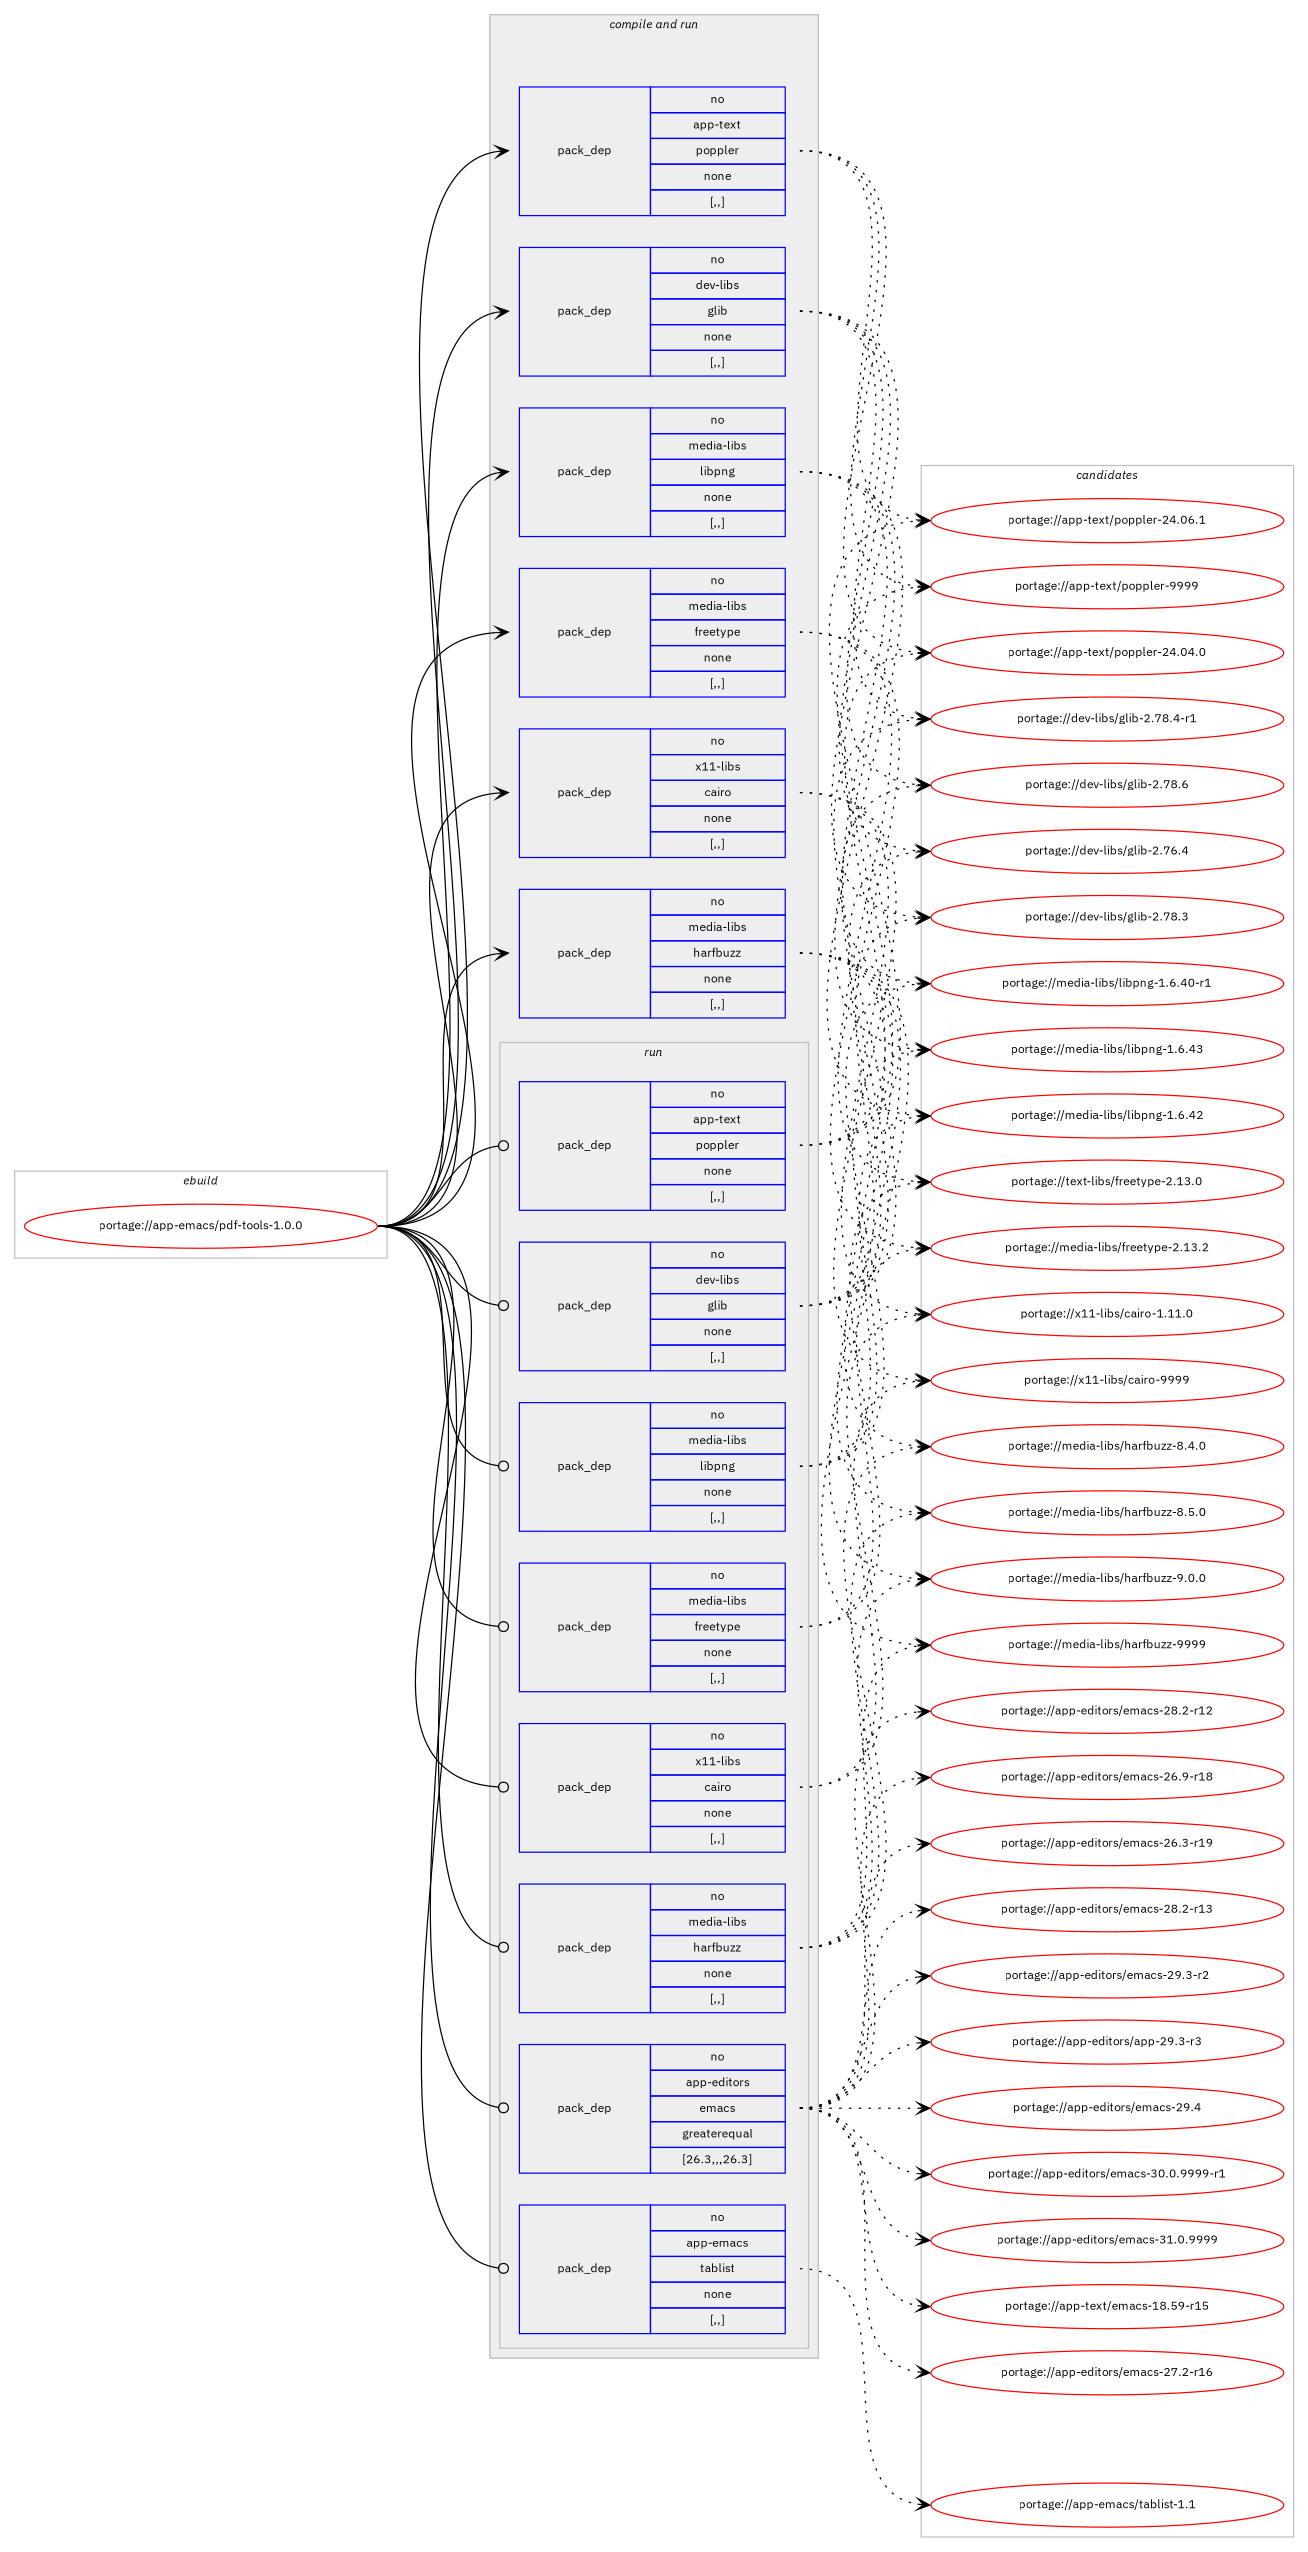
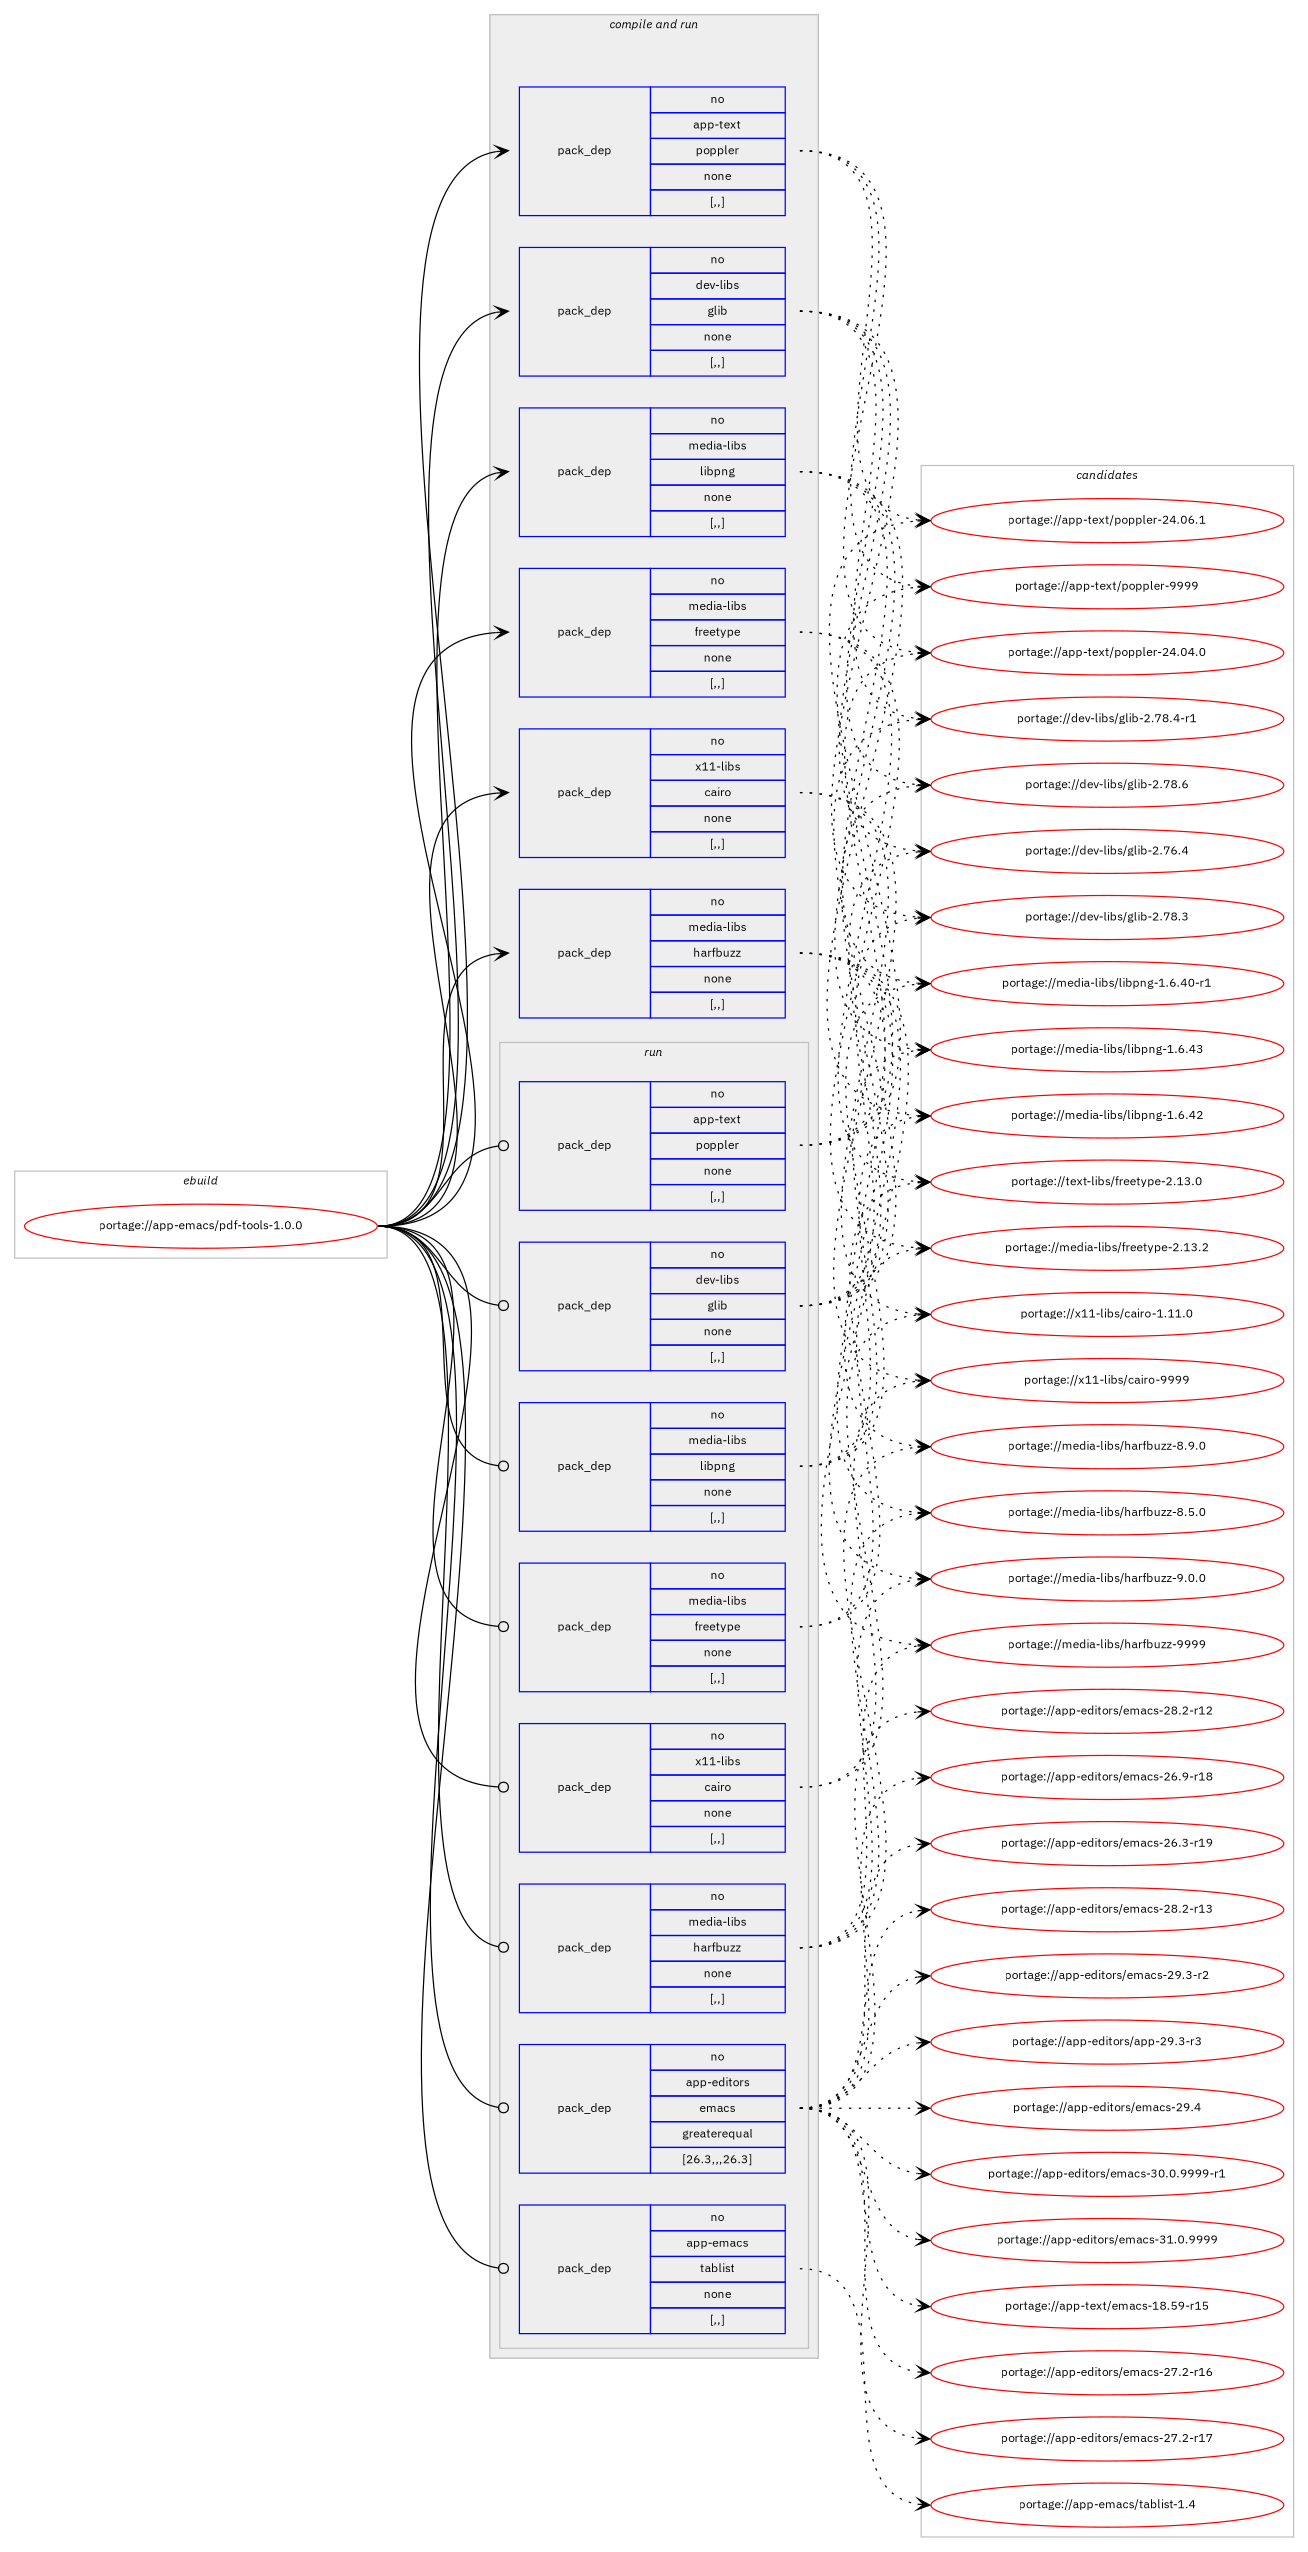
(1107, 1447) -> (1107, 1447)
none -> (1107, 2439)
(1107, 2505) -> (1107, 2505)
